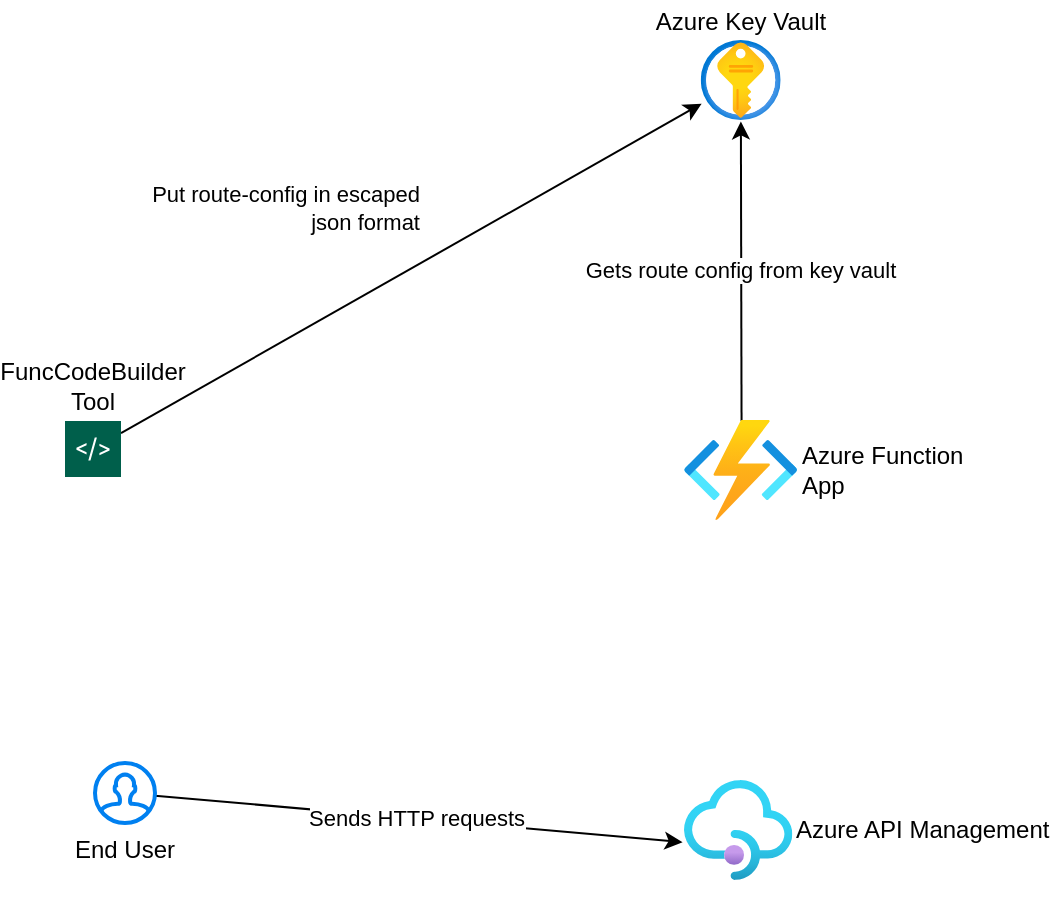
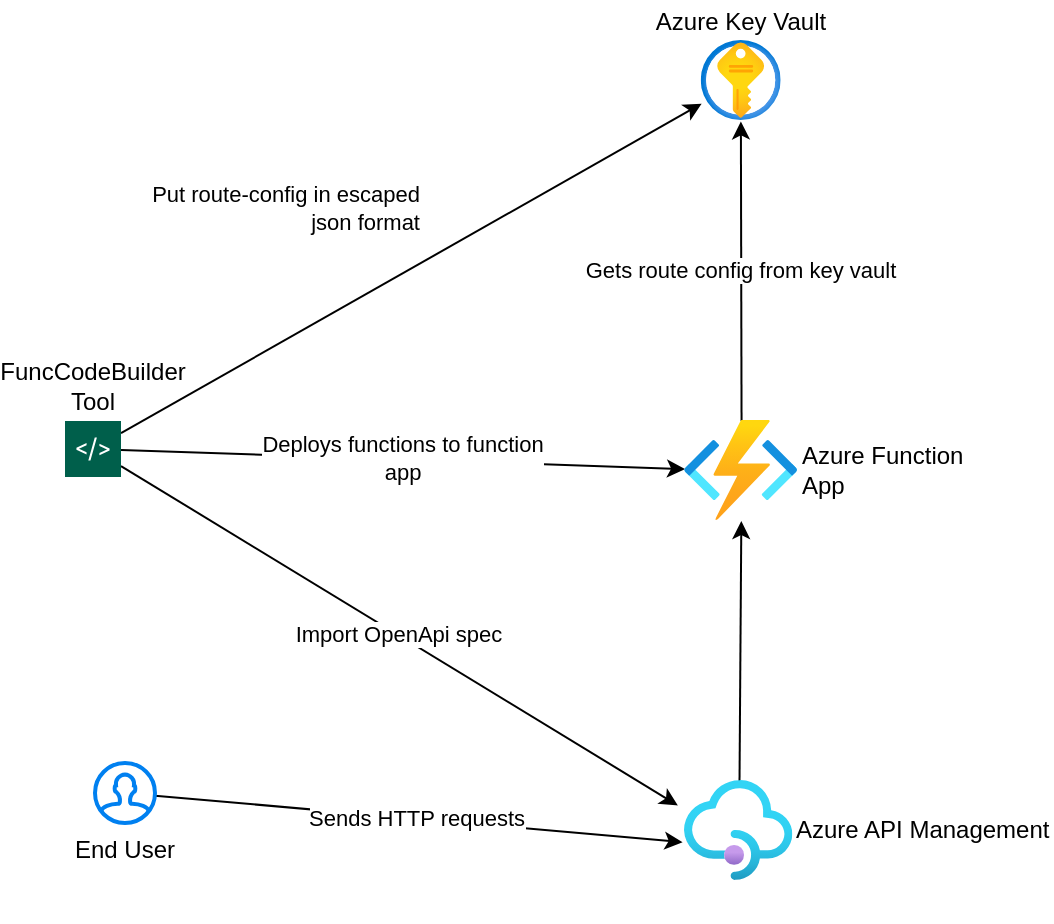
none -> (192, 452)
none -> (740, 658)
none -> (527, 713)
